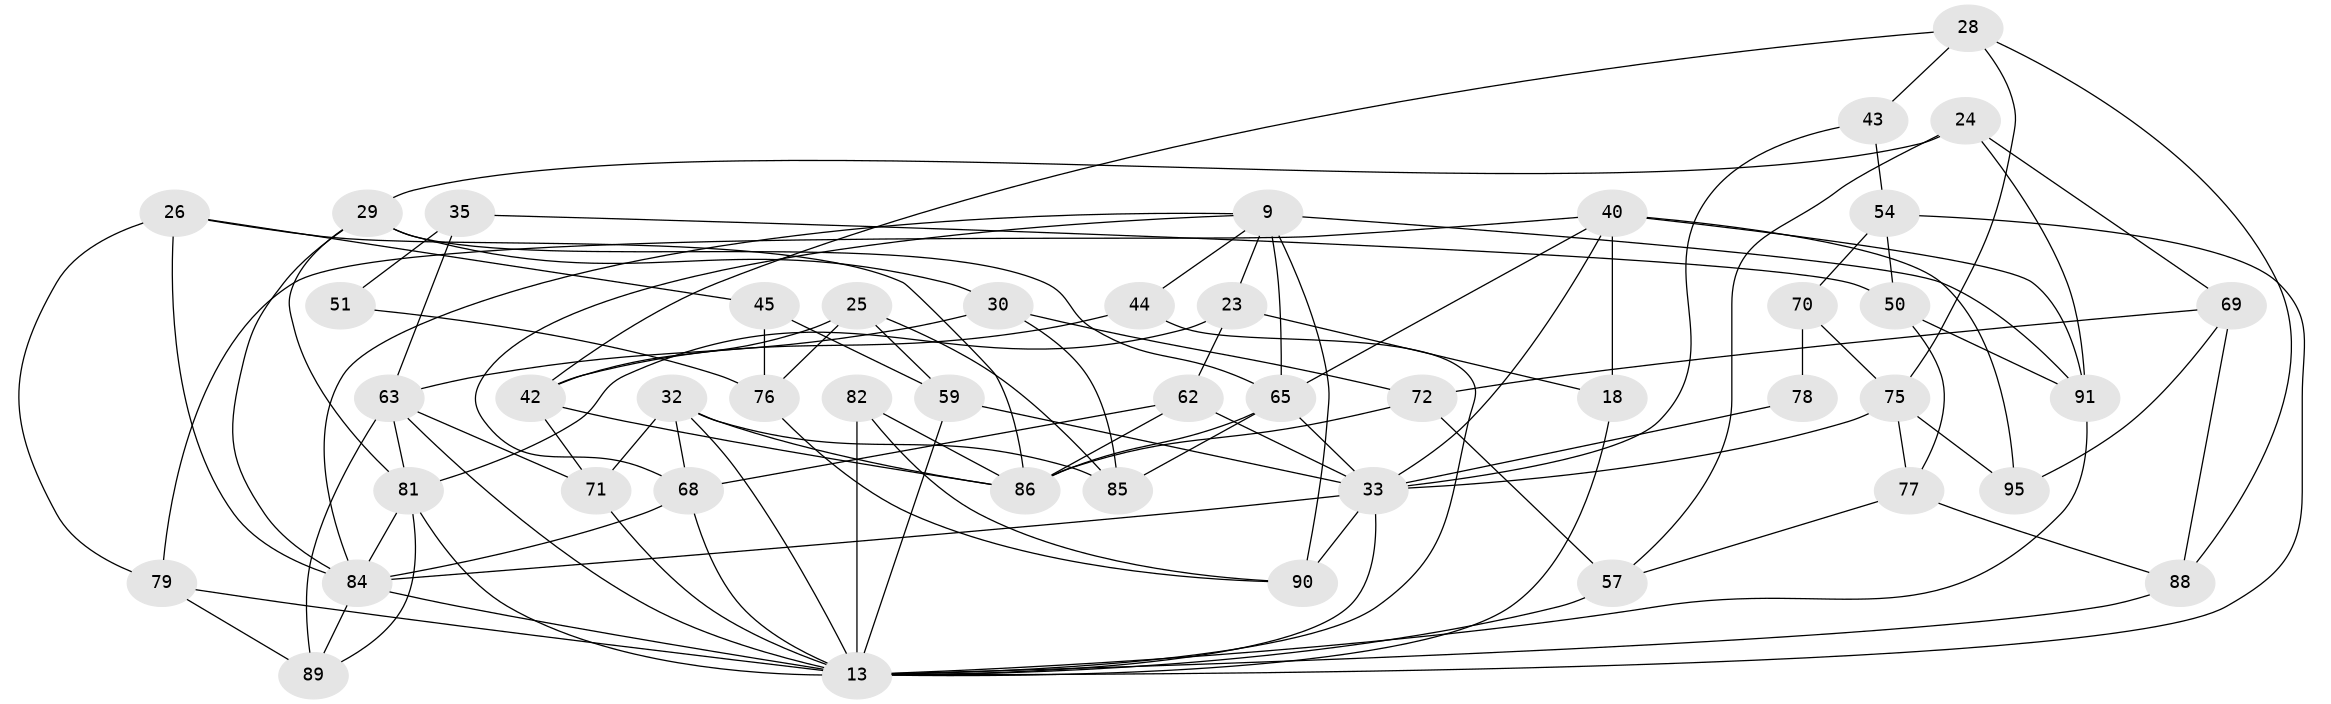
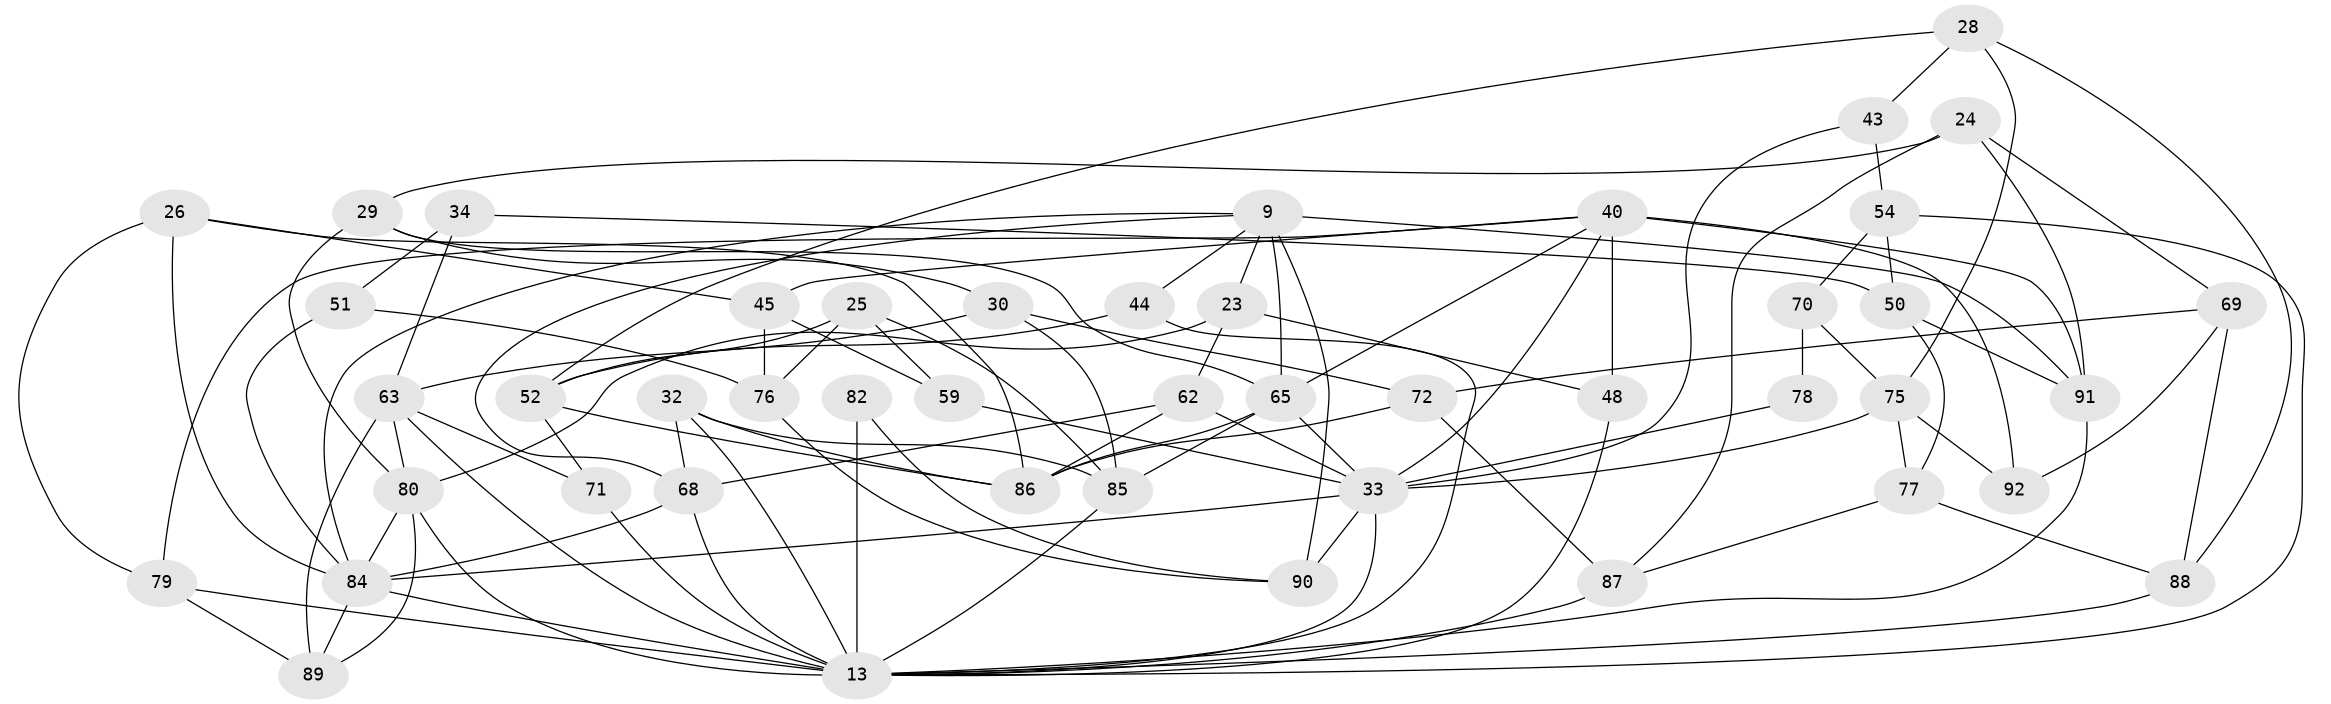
(460, 213) -> (460, 213)
none -> (1183, 248)
(531, 398) -> (531, 398)
(1612, 398) -> (1612, 398)
(236, 400) -> (257, 439)
(927, 437) -> none
(634, 445) -> none
(409, 491) -> (409, 491)
(2014, 491) -> (2014, 491)
(907, 525) -> (994, 591)
(1612, 583) -> (1612, 583)
